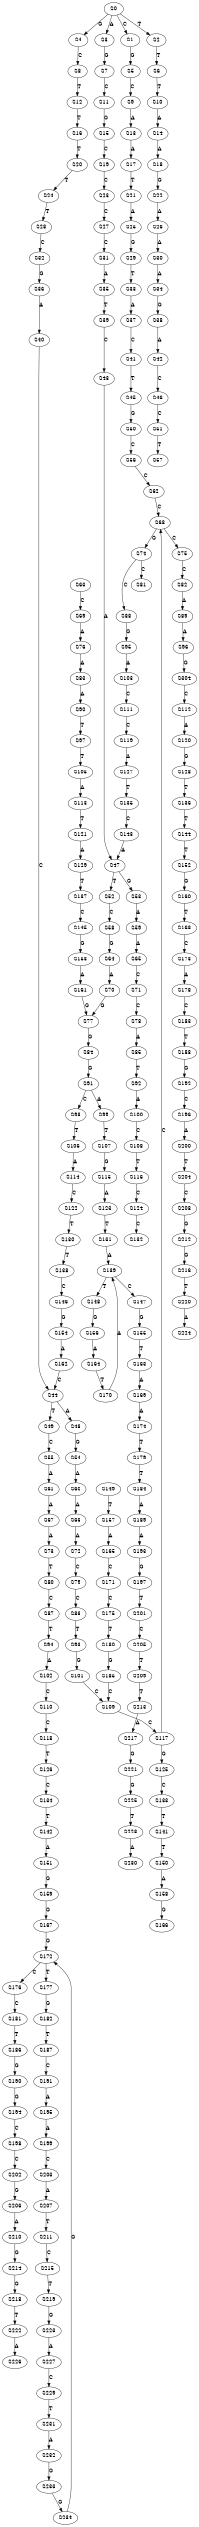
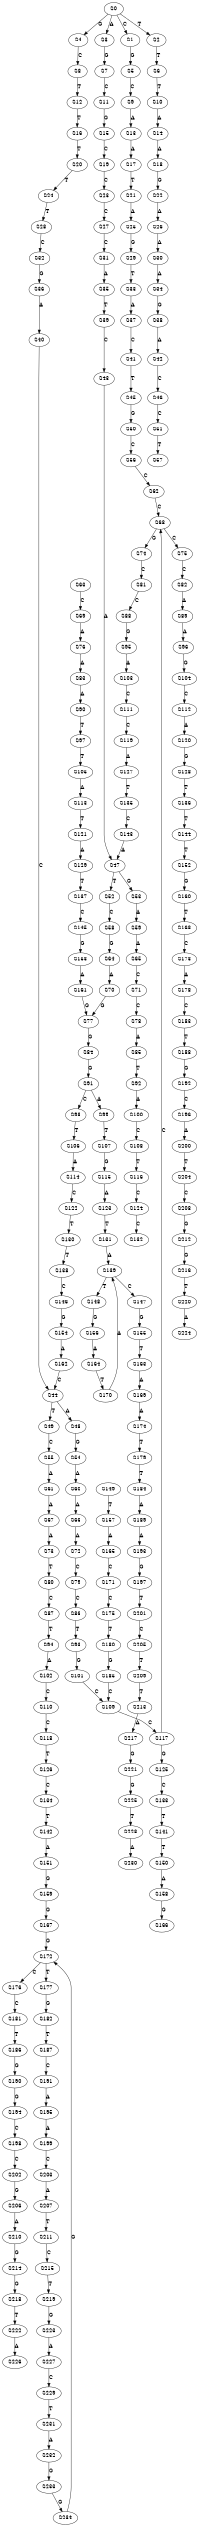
(123, 581) -> (135, 599)
(184, 679) -> (184, 679)
